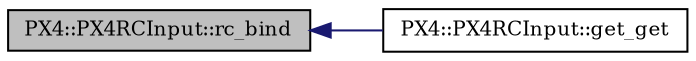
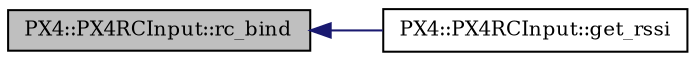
(535, 30) -> (535, 30)
